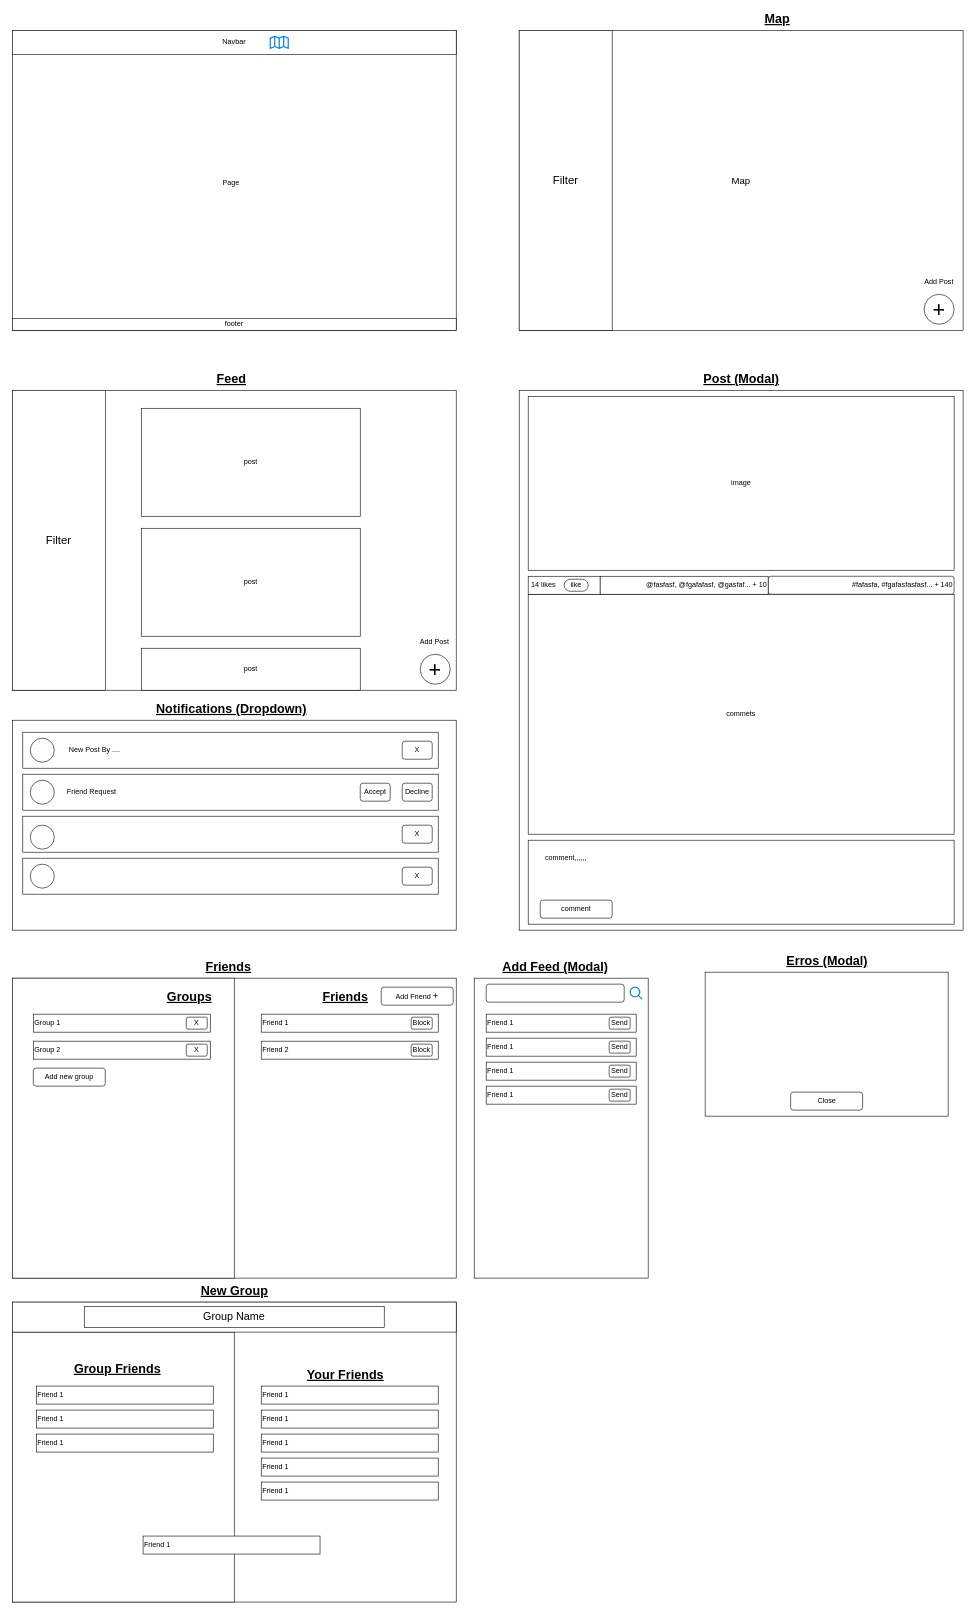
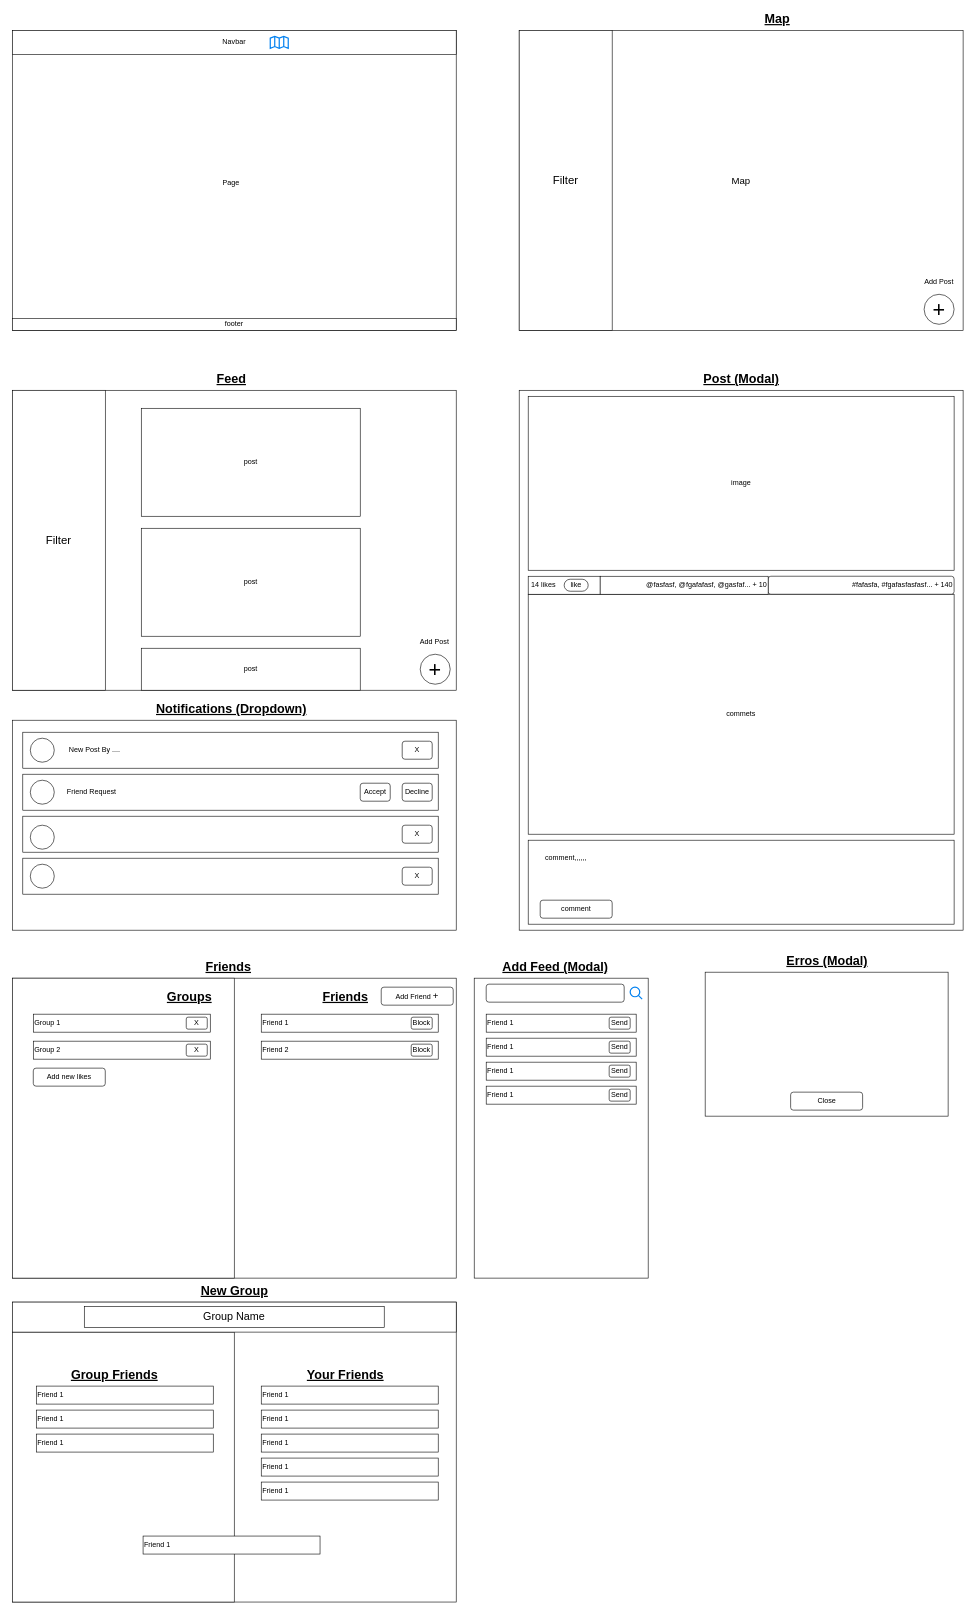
(69, 1077) -> (69, 1077)
(117, 1368) -> (114, 1374)
